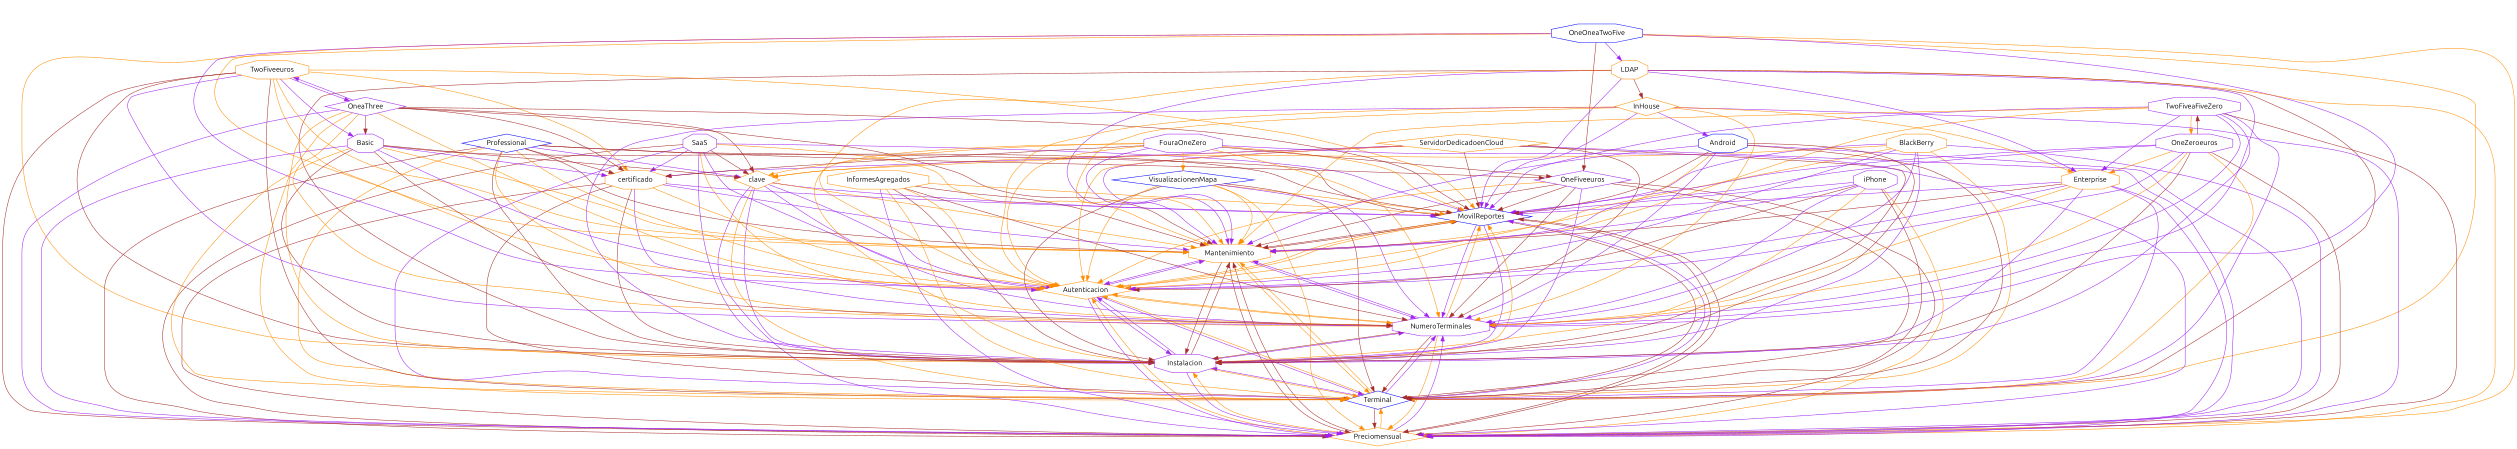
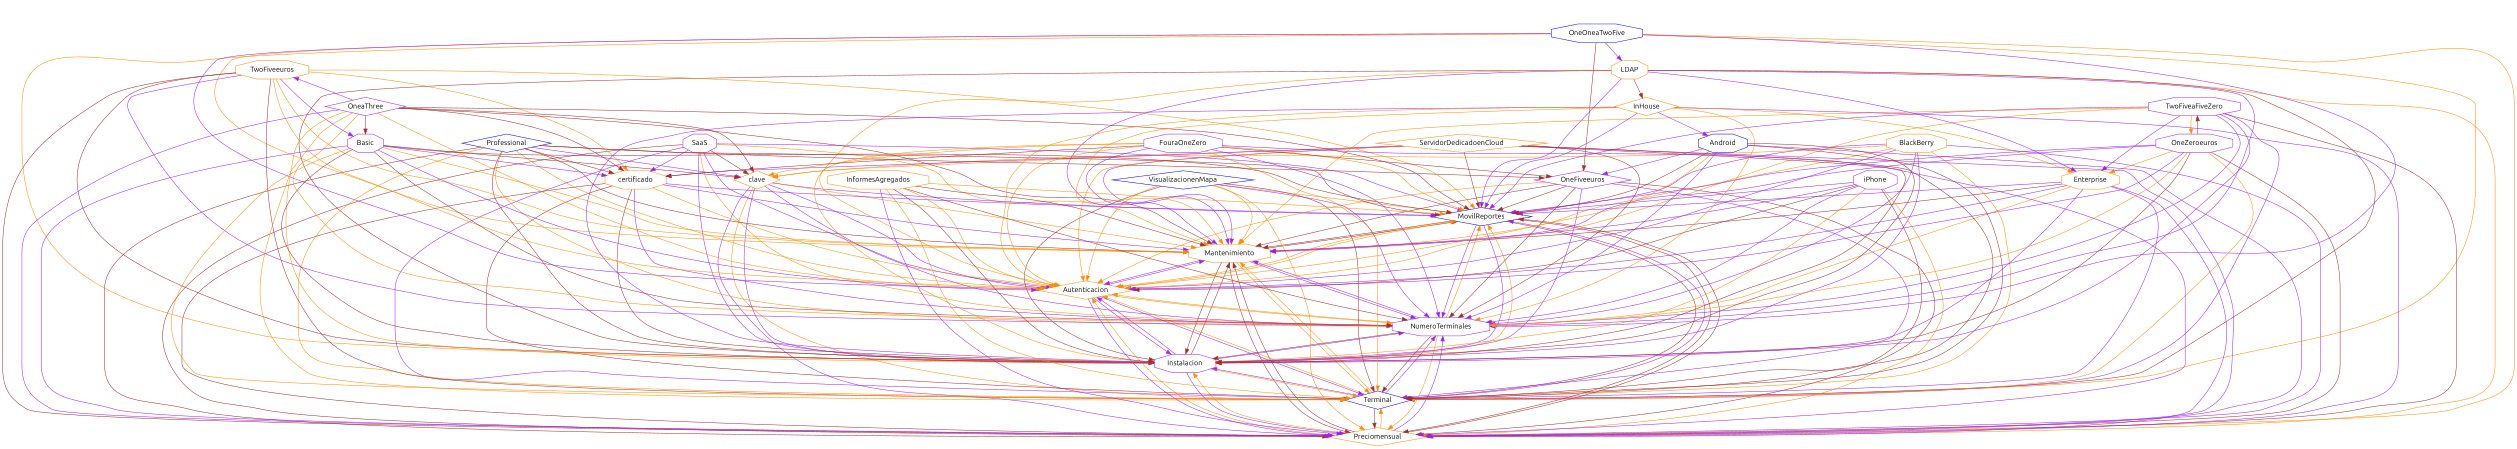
(317, 89) -> none
(1183, 159) -> (1292, 187)
(1460, 179) -> (1655, 161)
(1357, 191) -> (1357, 191)
none -> (1971, 315)
(1815, 353) -> (1815, 353)
